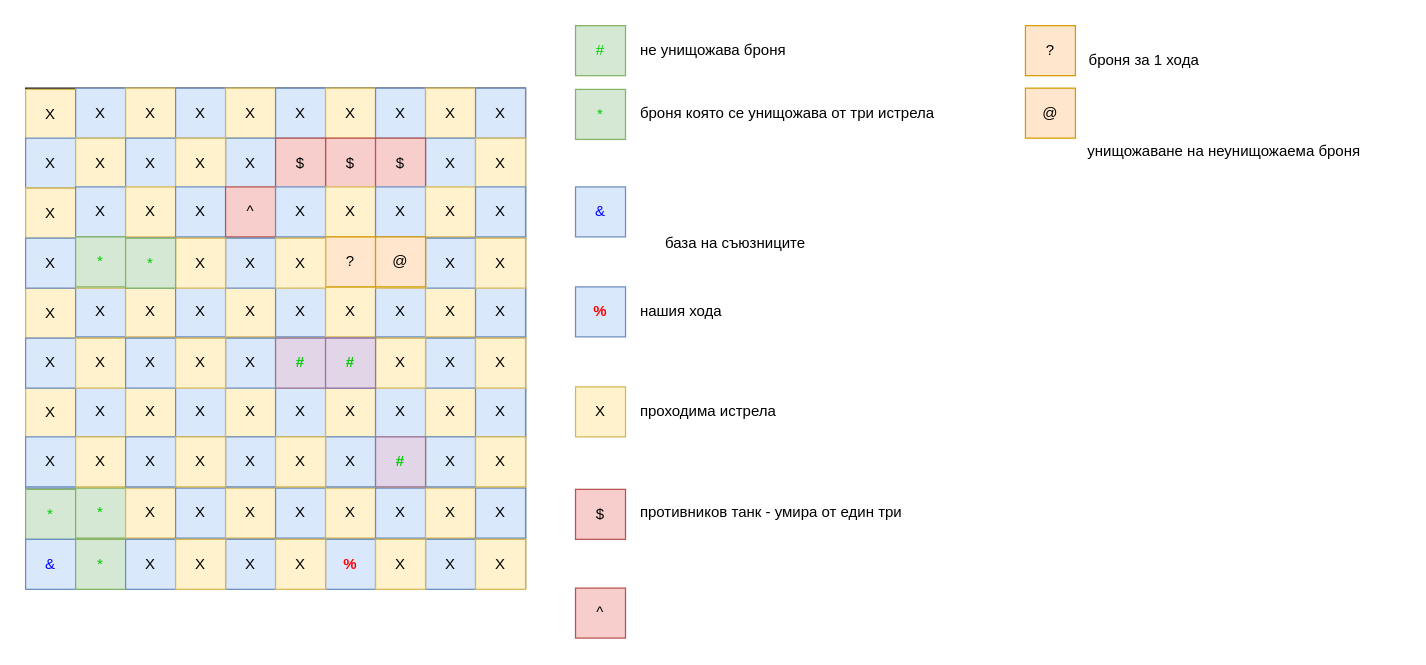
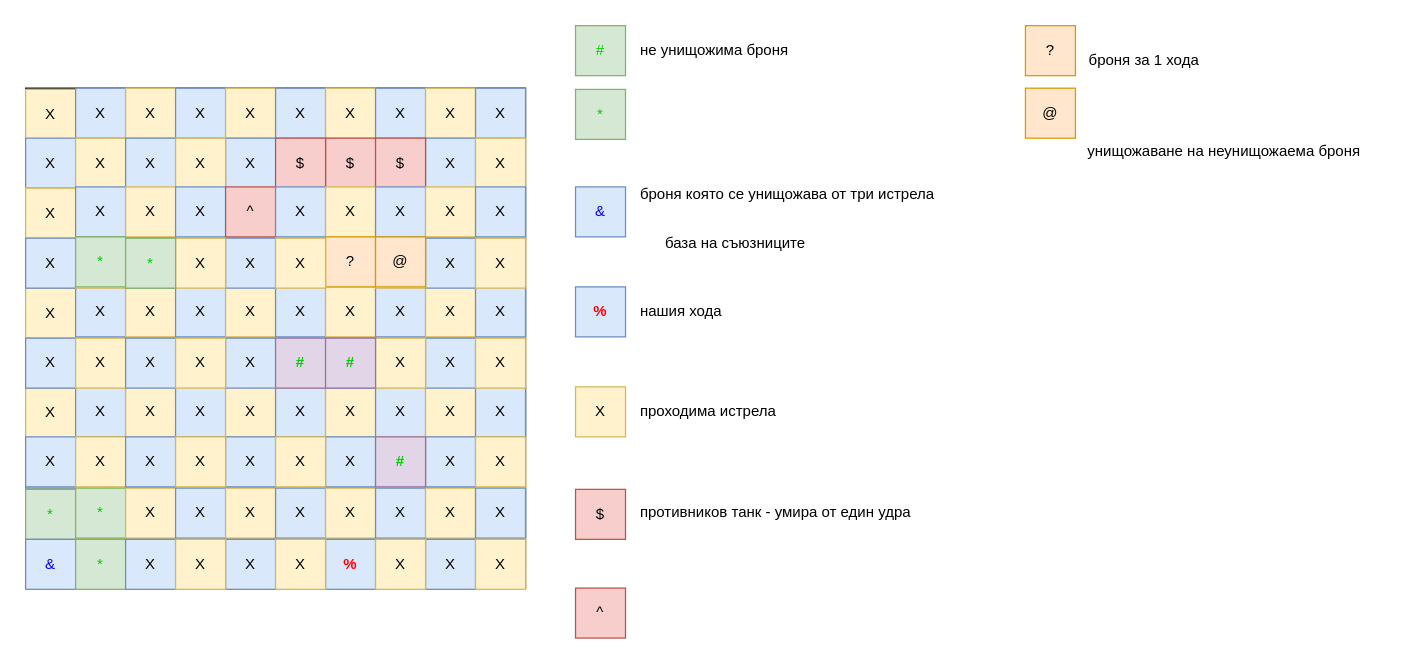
(712, 51) -> (712, 51)
(794, 113) -> (794, 194)
(780, 513) -> (784, 513)
